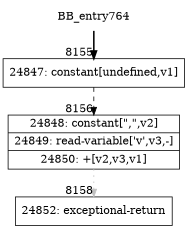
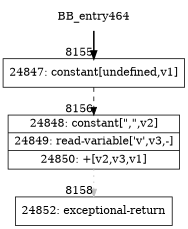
(94, 17) -> (94, 17)
